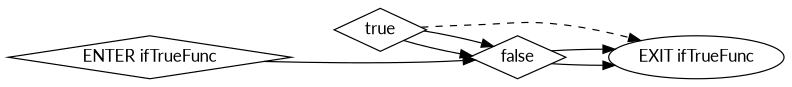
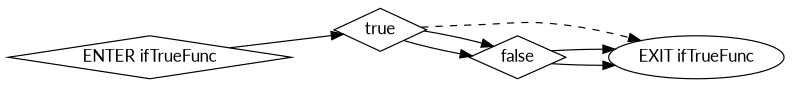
(363, 63) -> (280, 42)
